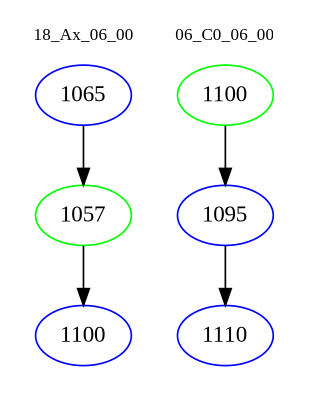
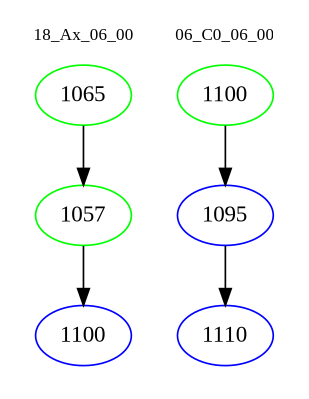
(83, 95) -> (83, 95)
